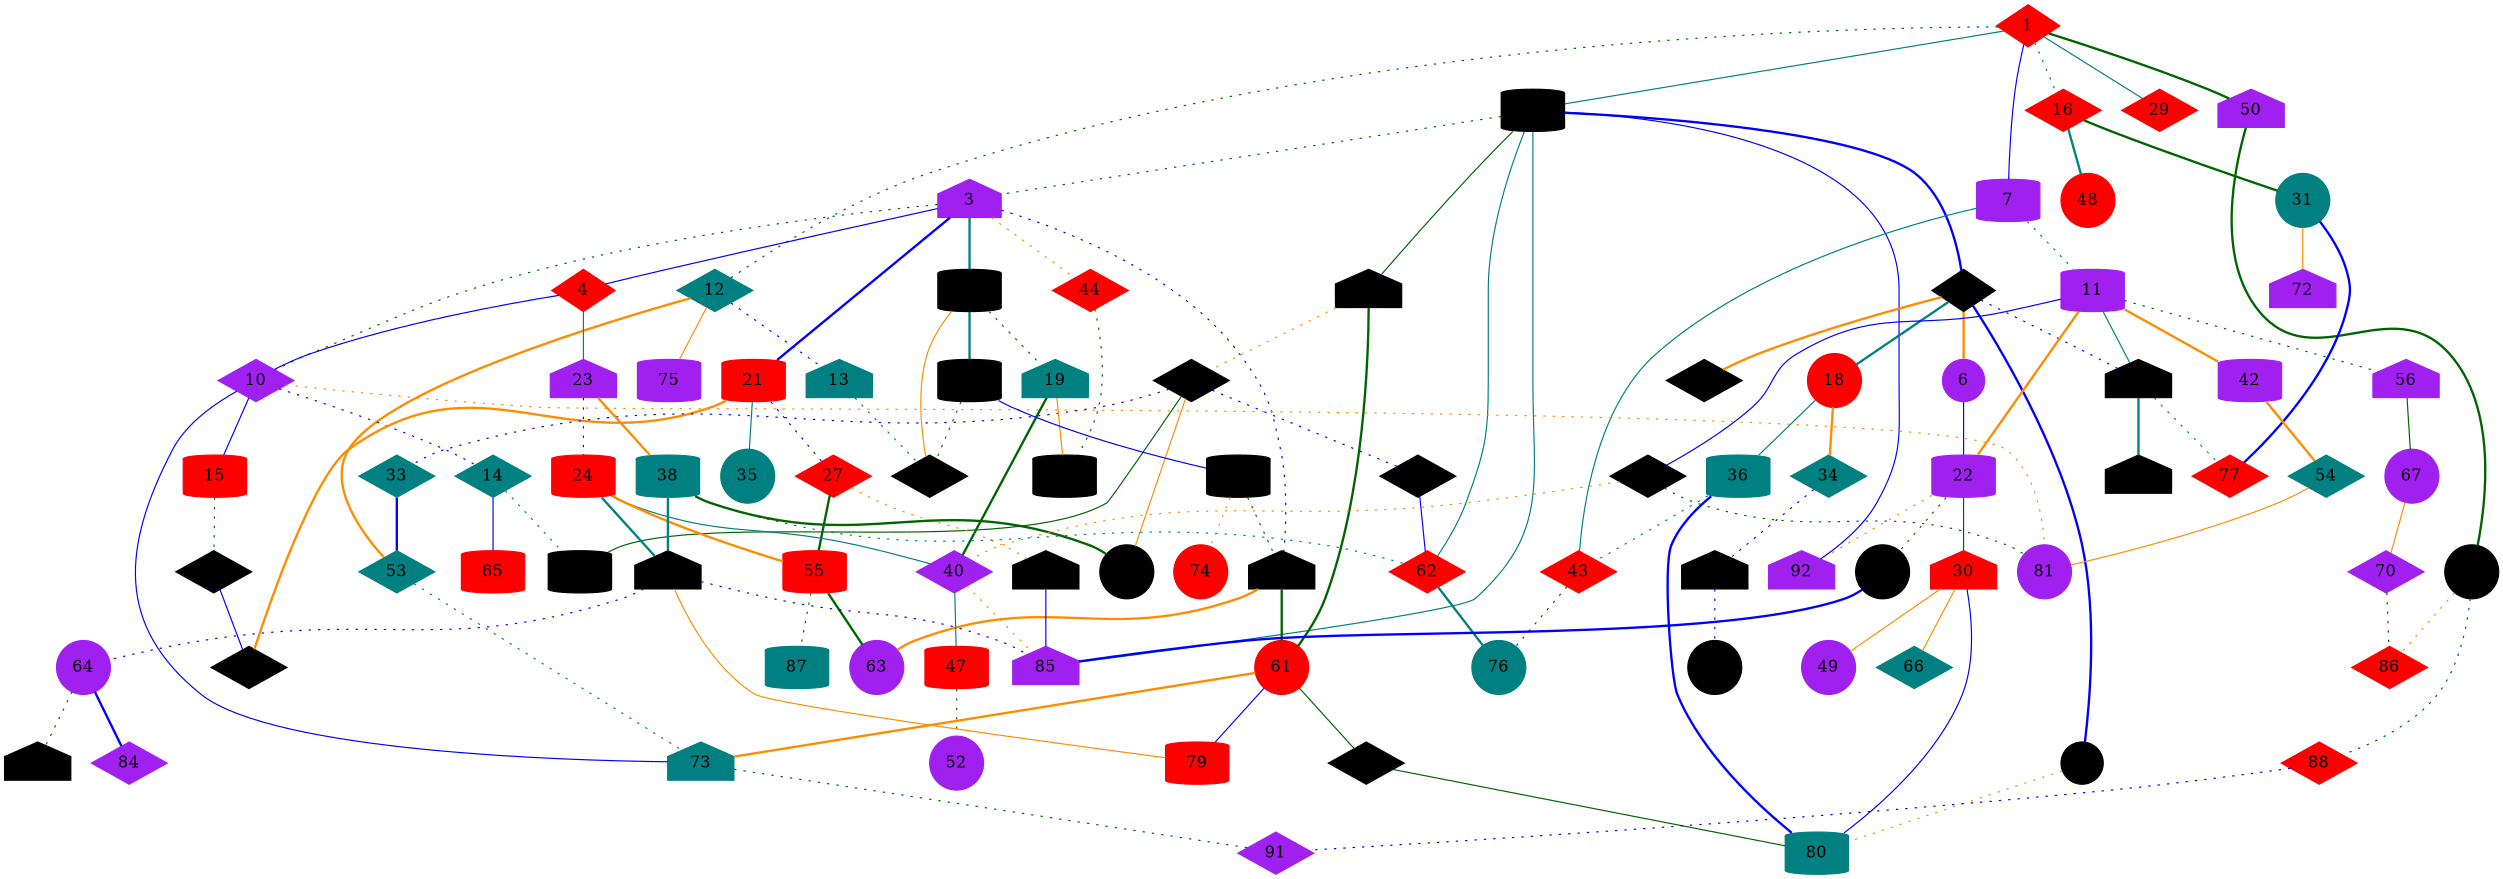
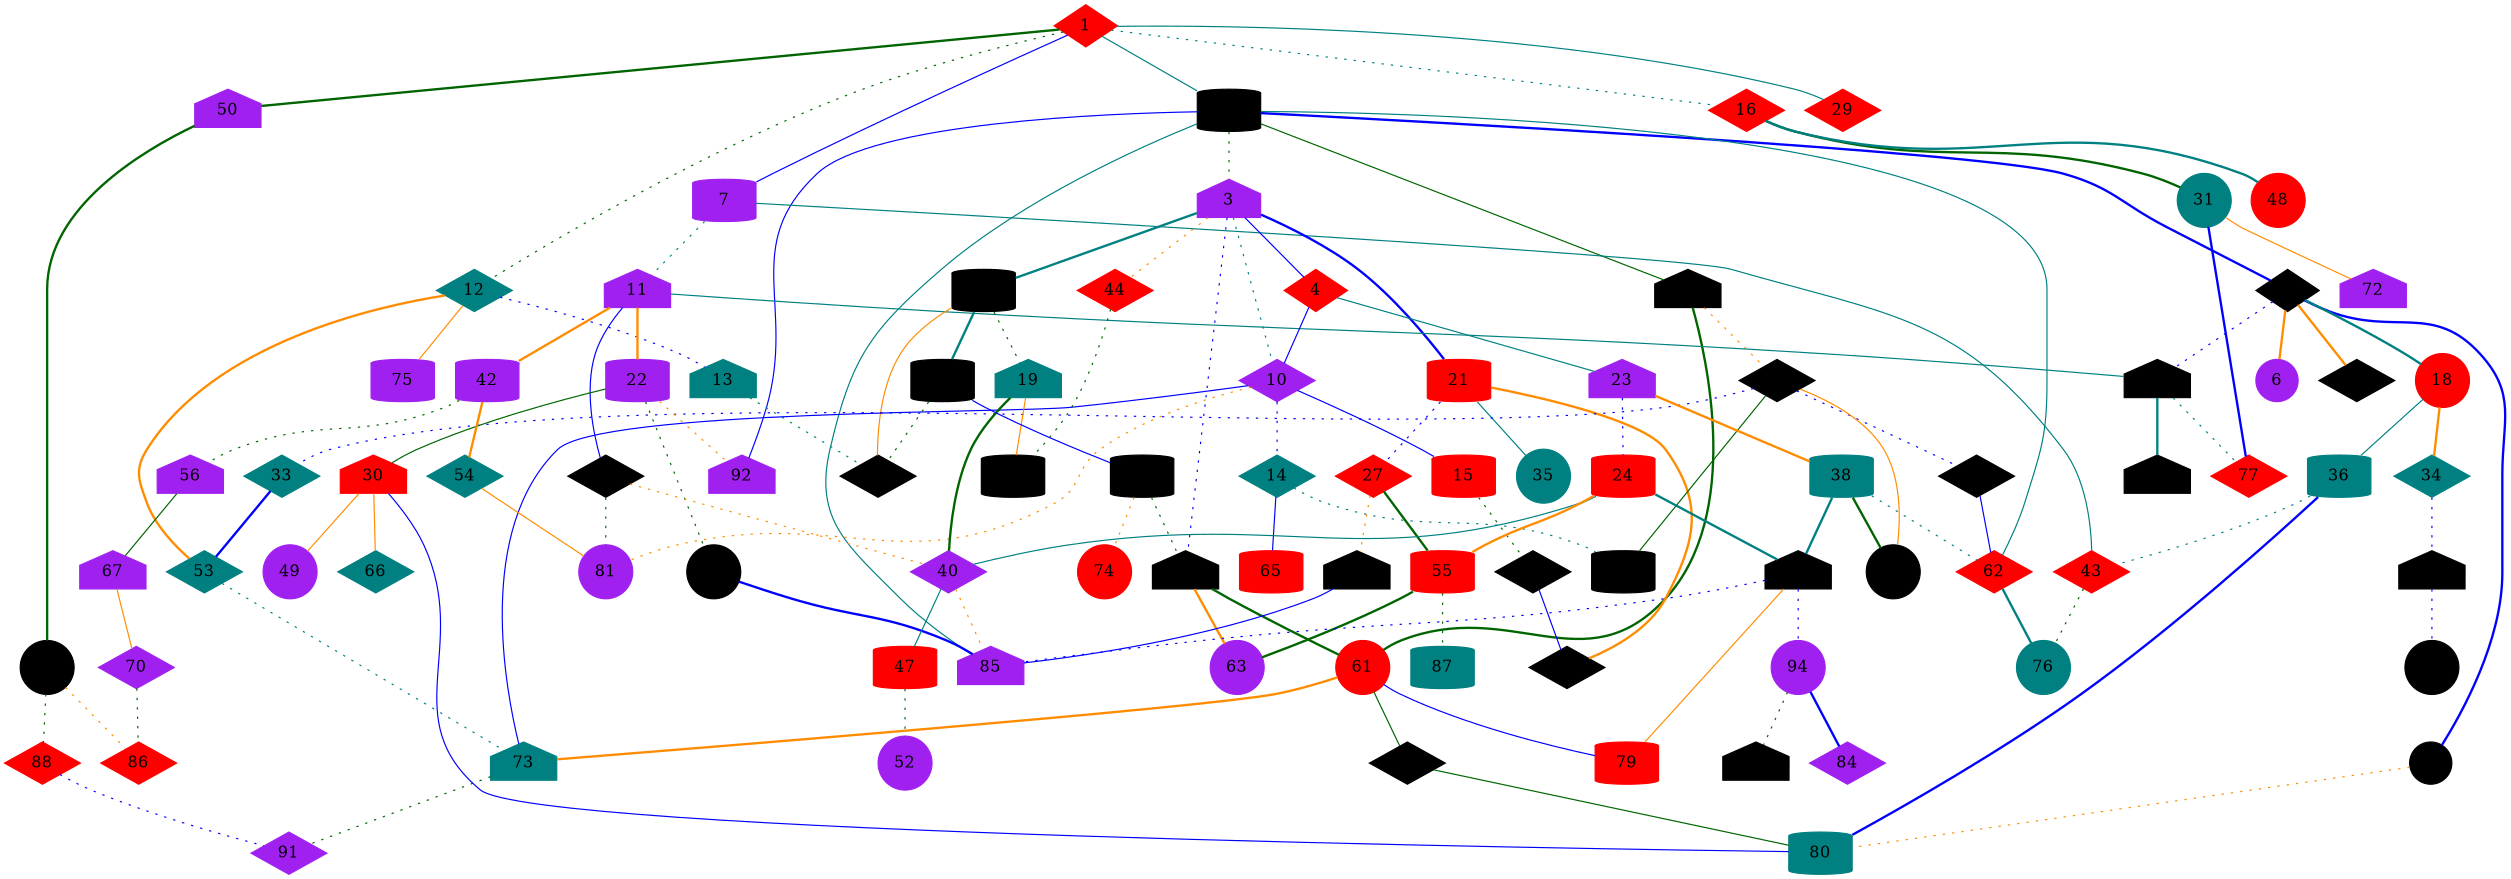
(598, 256) -> (1253, 290)
(2093, 290) -> (637, 290)
(2251, 336) -> (333, 429)
(1964, 428) -> none
(2412, 476) -> (113, 572)
(83, 667) -> (1798, 667)
